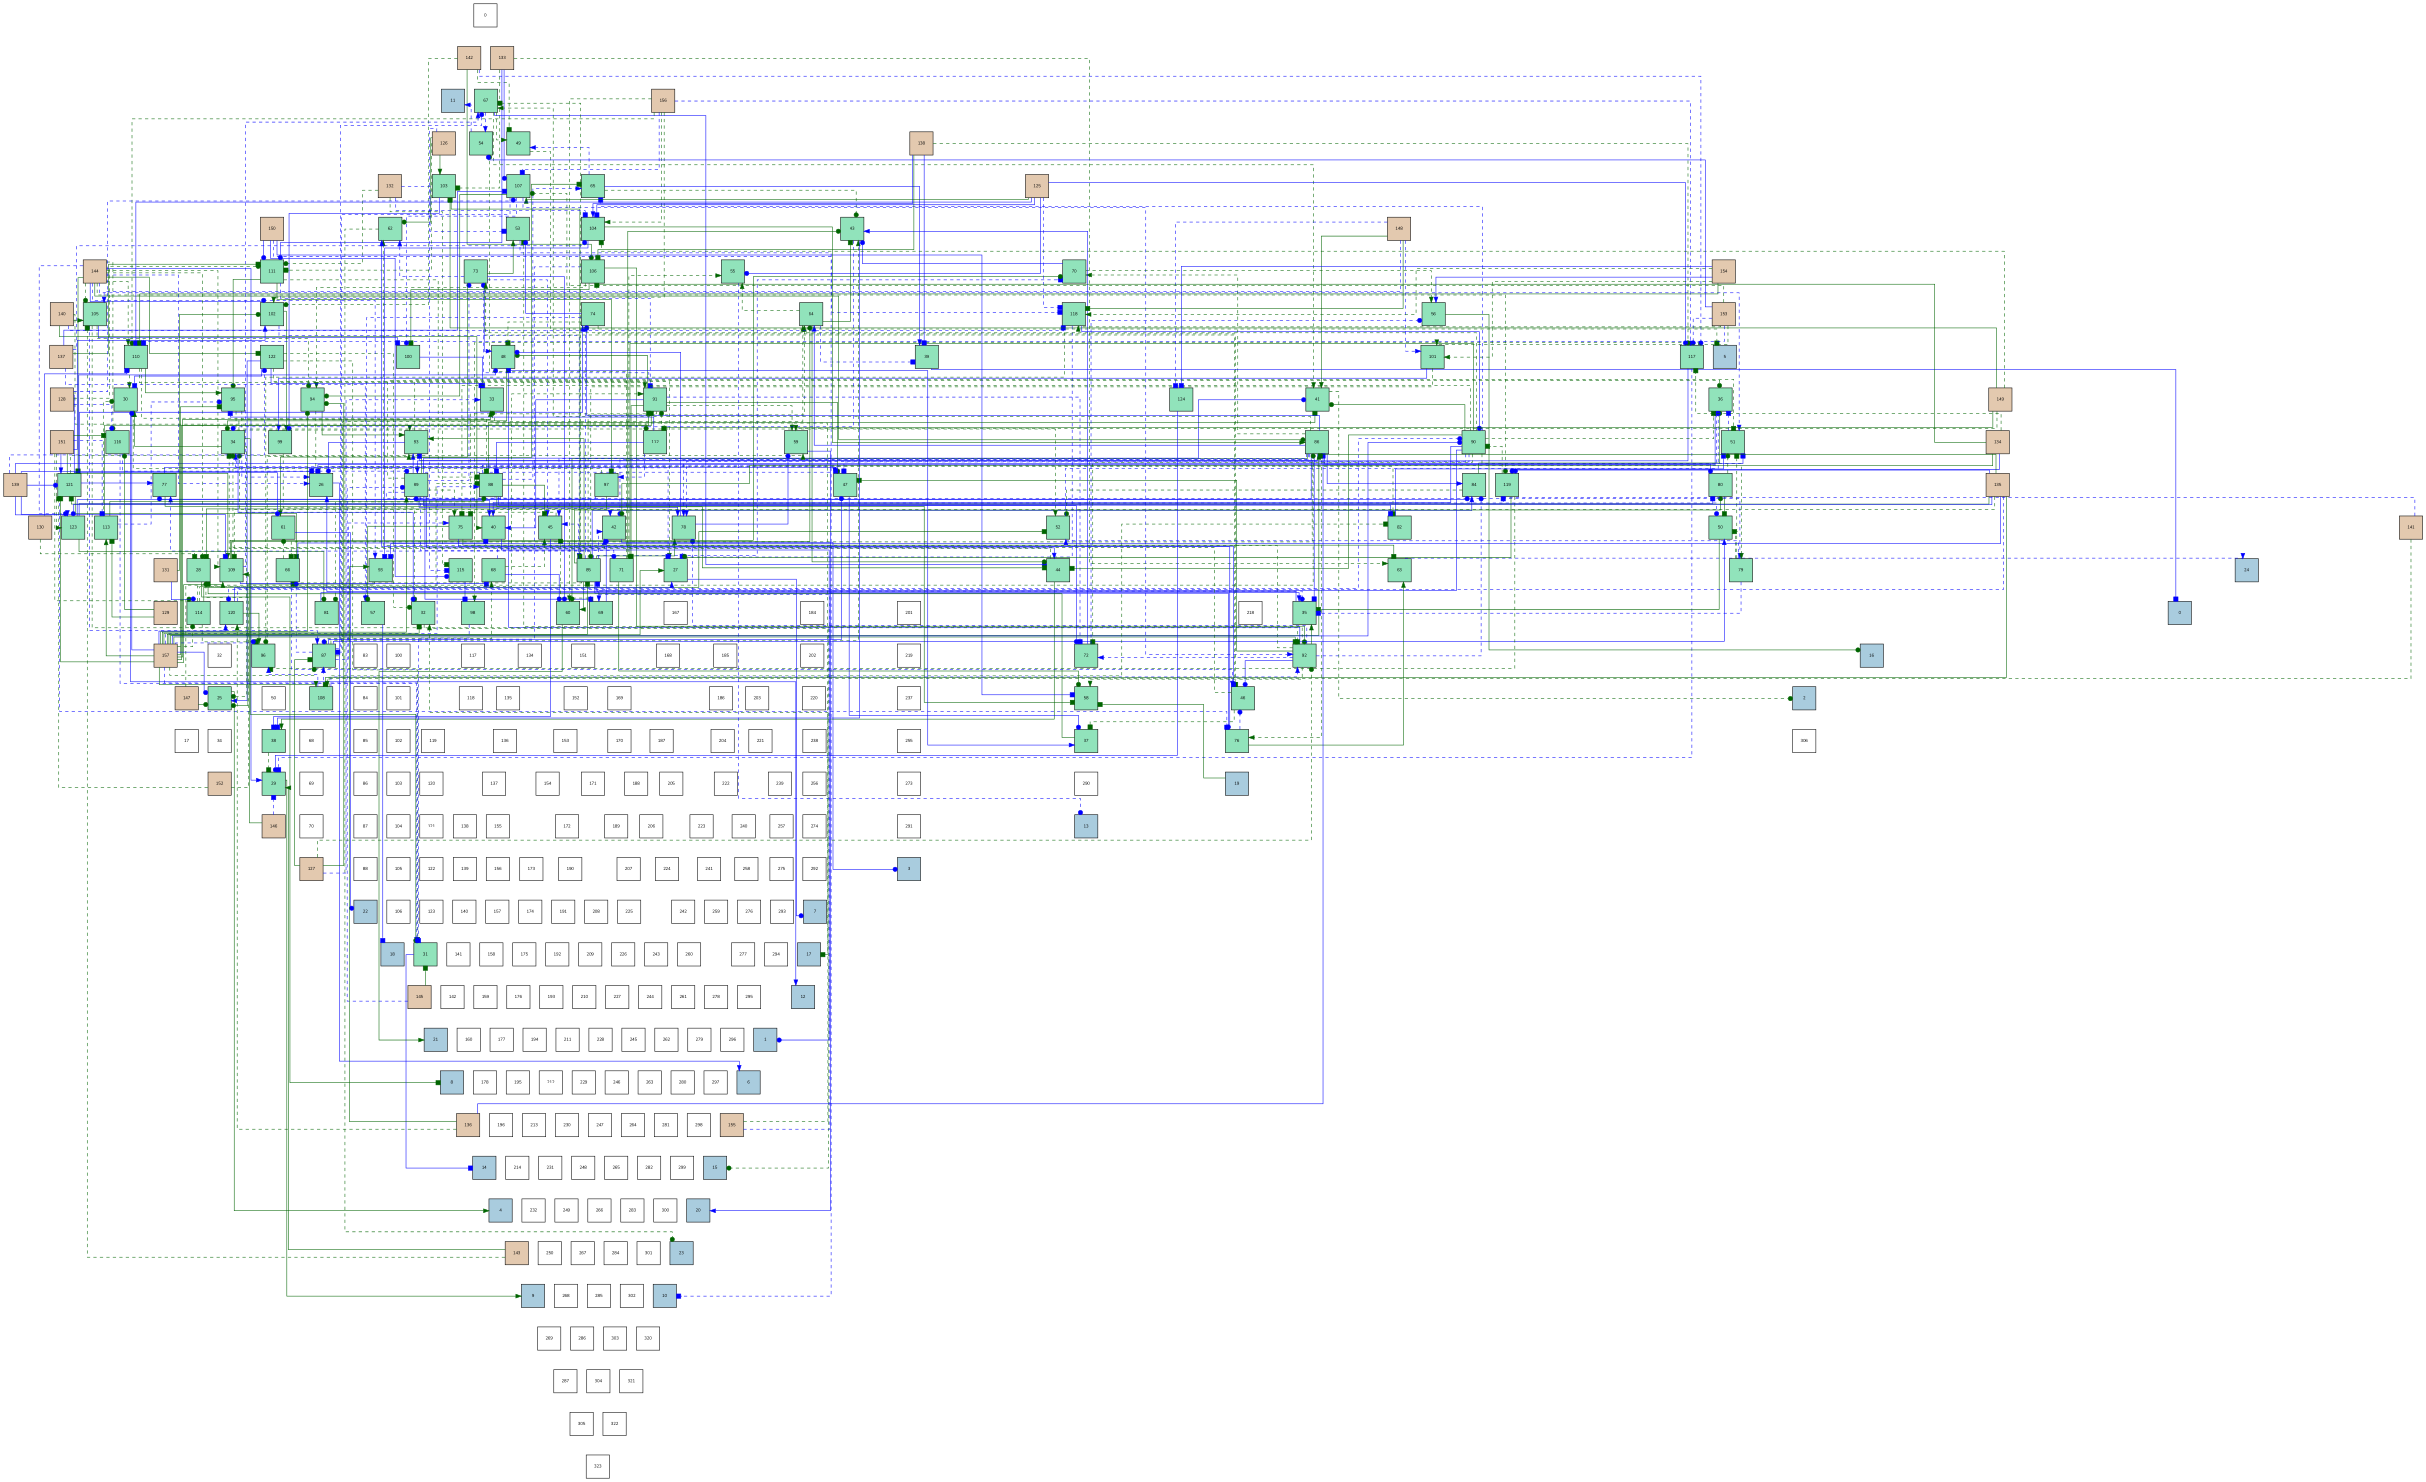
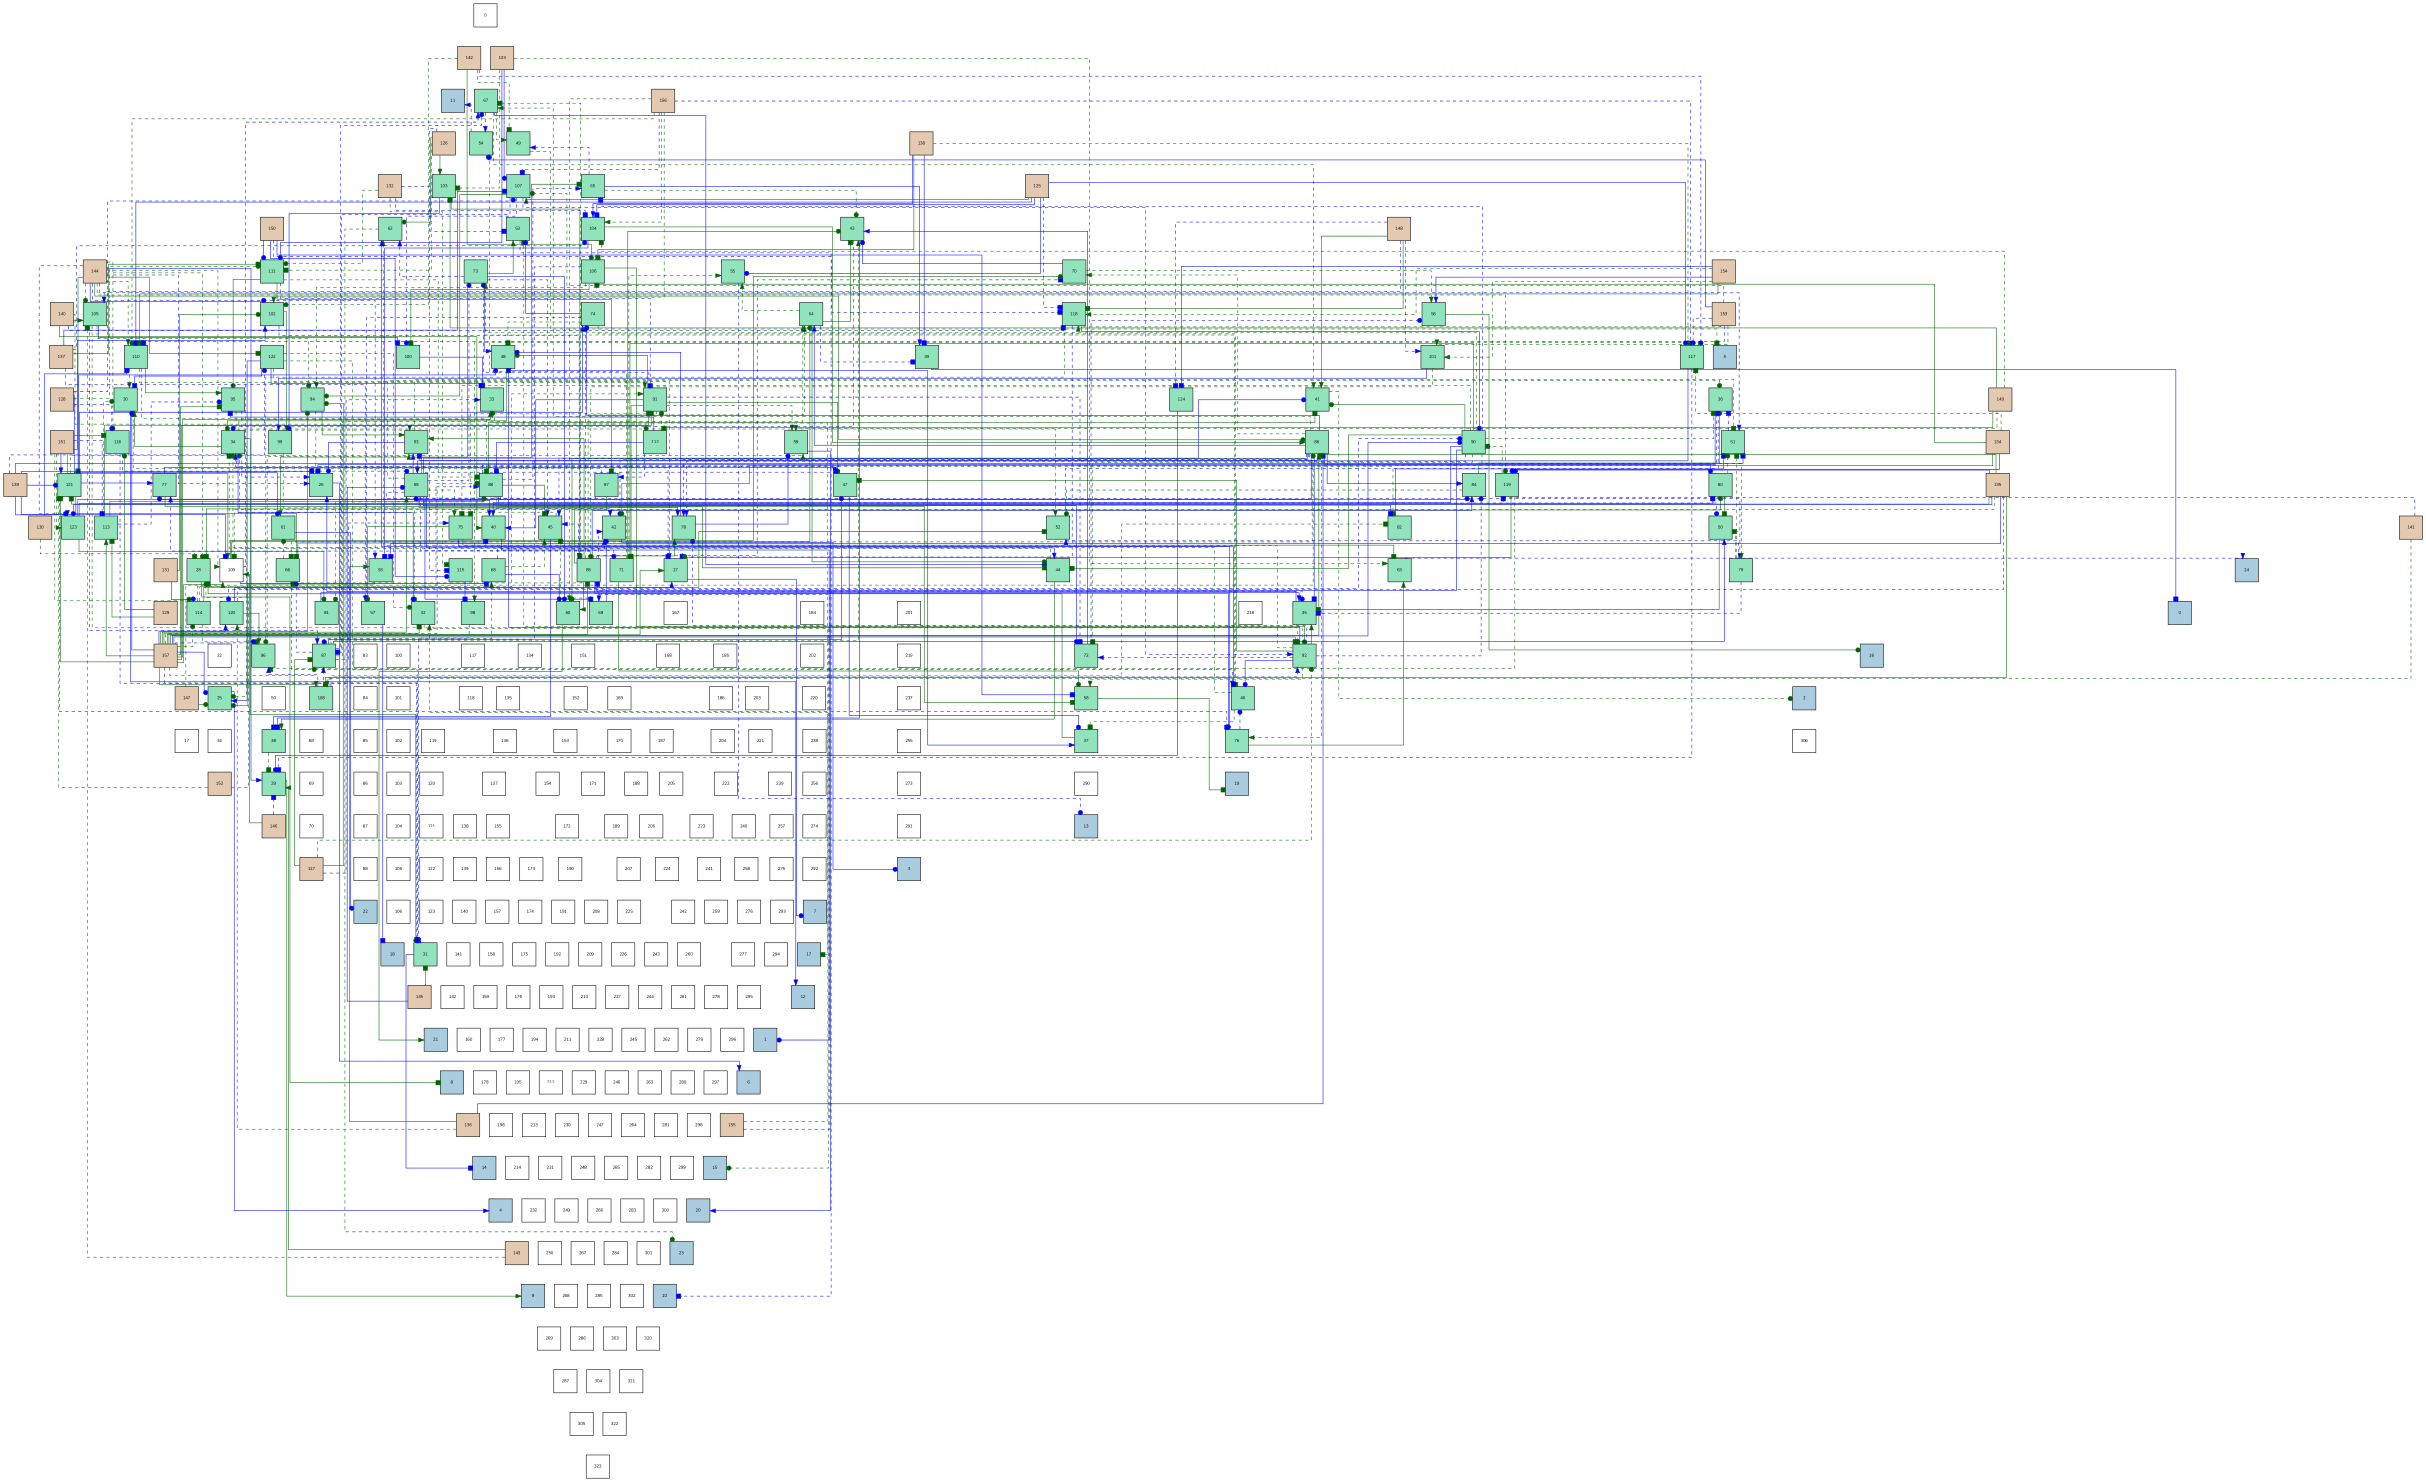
(1158, 462) -> none
(232, 570) -> (232, 570)
(1201, 705) -> (1205, 699)
(347, 748) -> (347, 748)
(234, 1132) -> (234, 1132)
